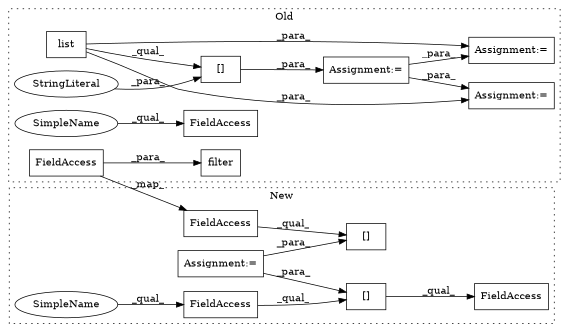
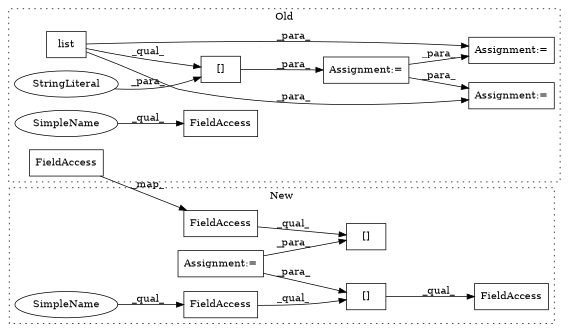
(221, 163) -> none
